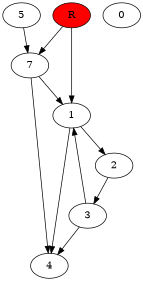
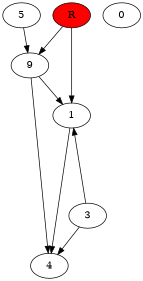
(30, 65) -> (30, 65)
(114, 166) -> none
